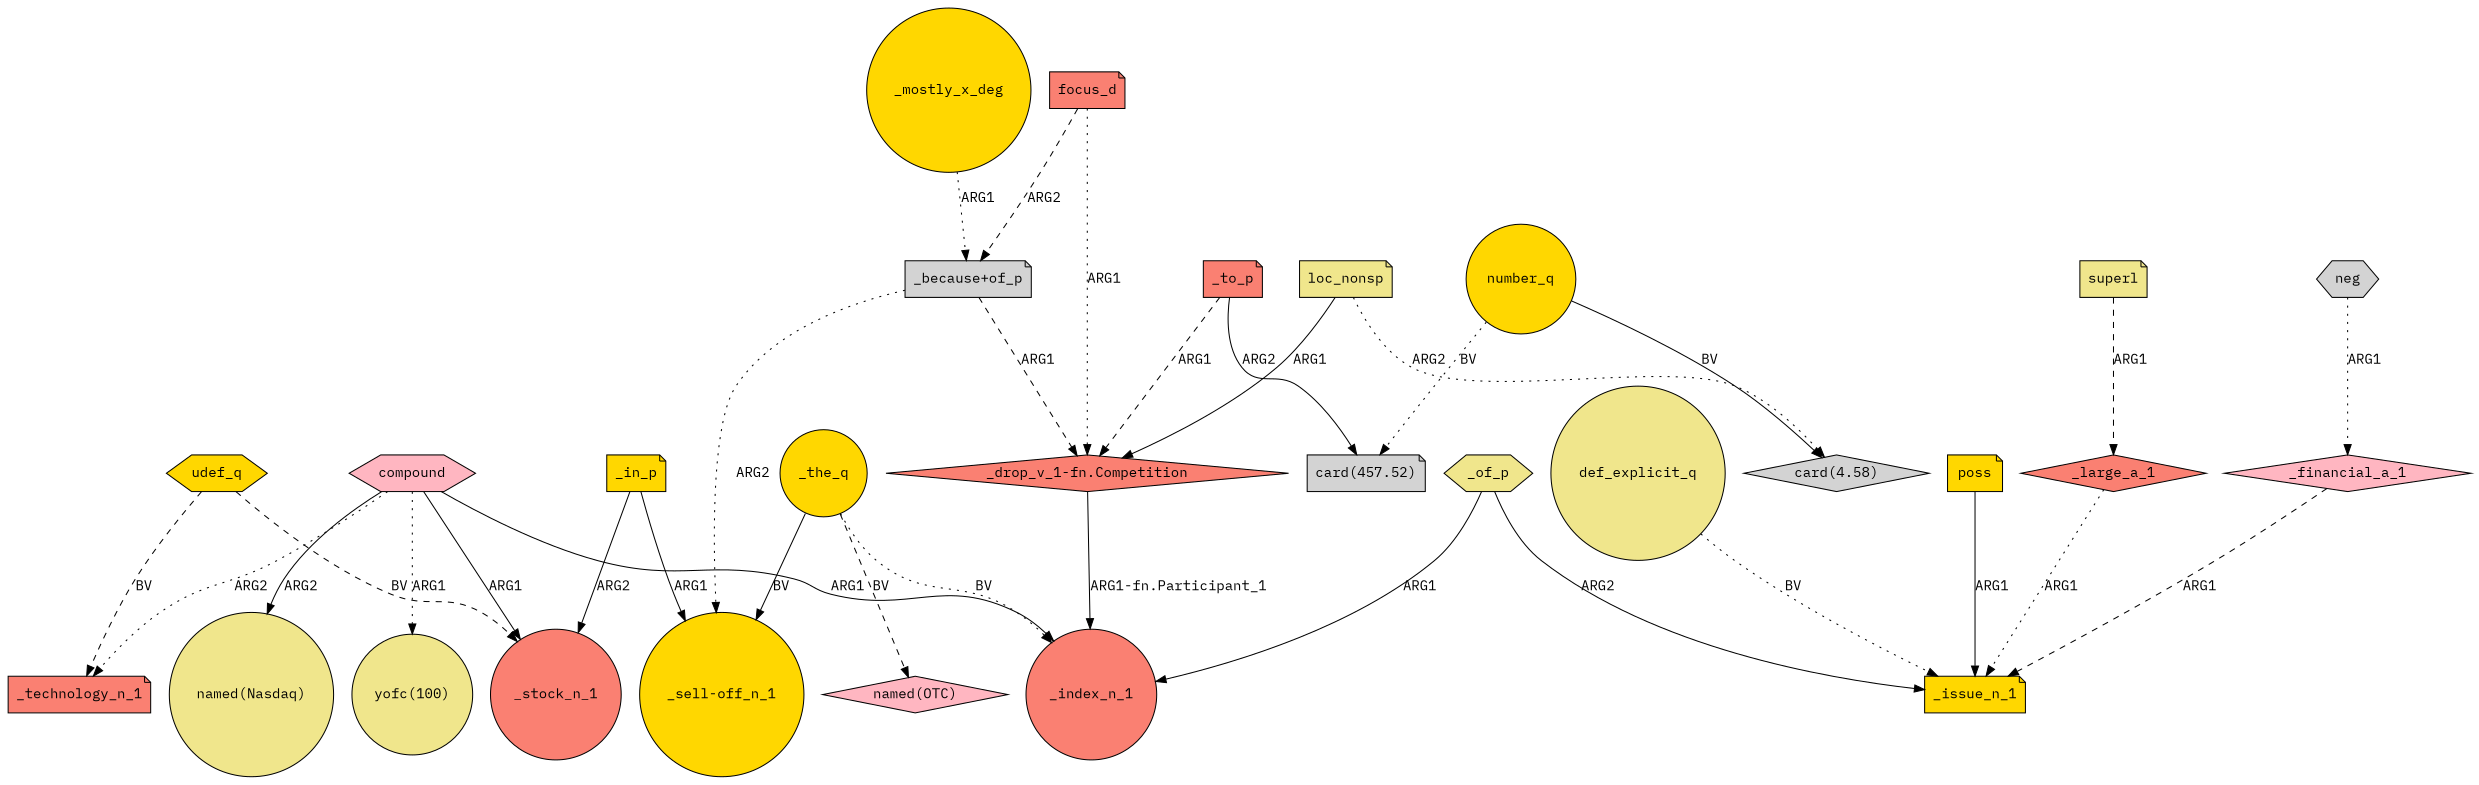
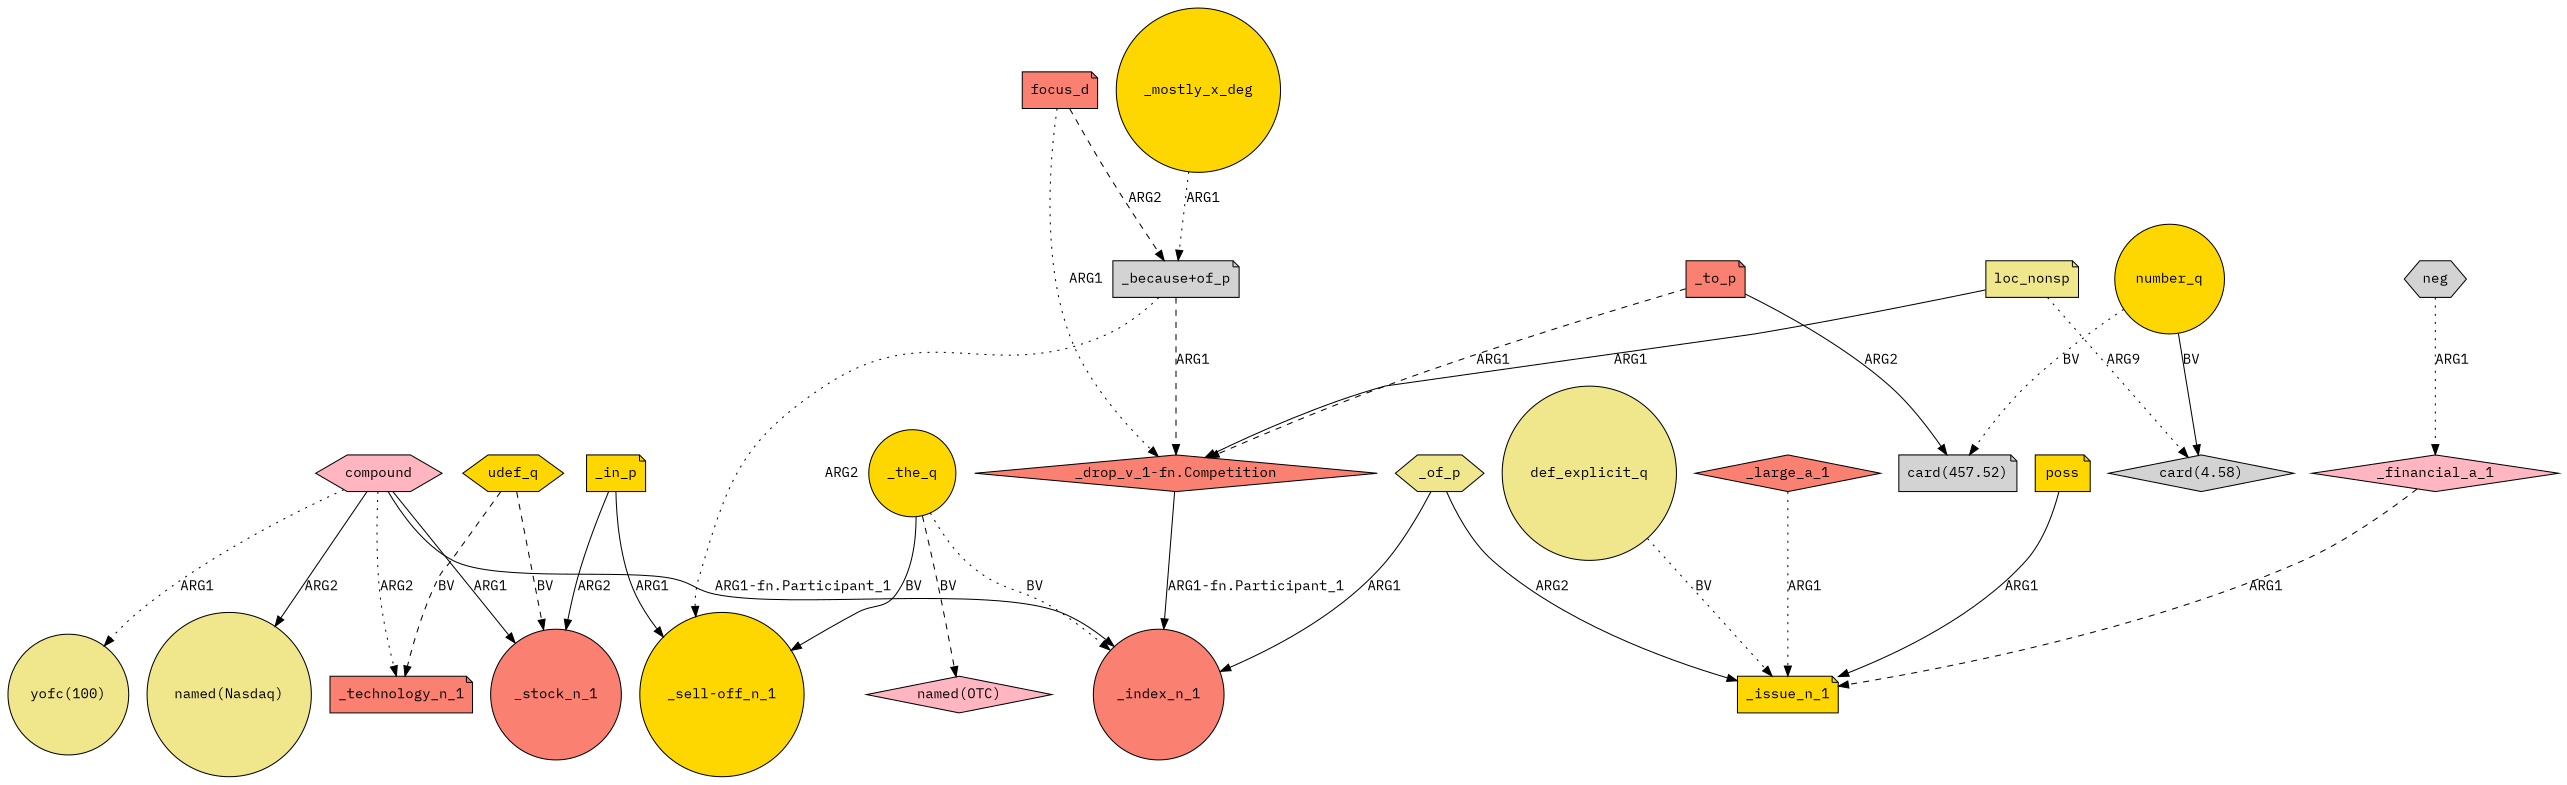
(2113, 279) -> none
(1429, 360) -> (2124, 360)
(848, 587) -> (803, 587)
